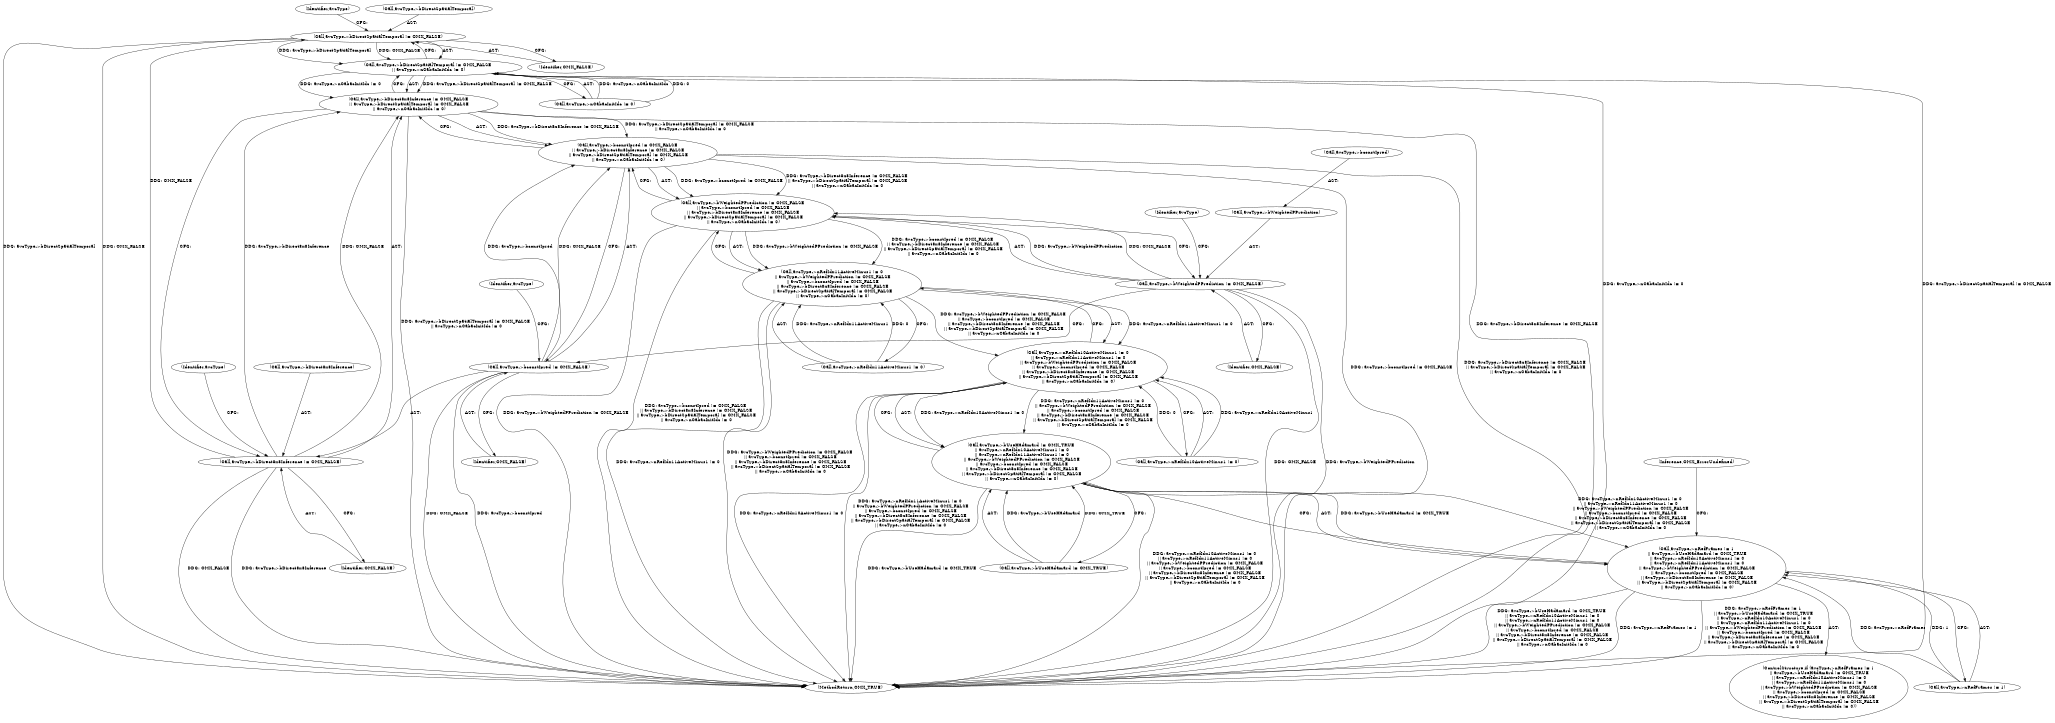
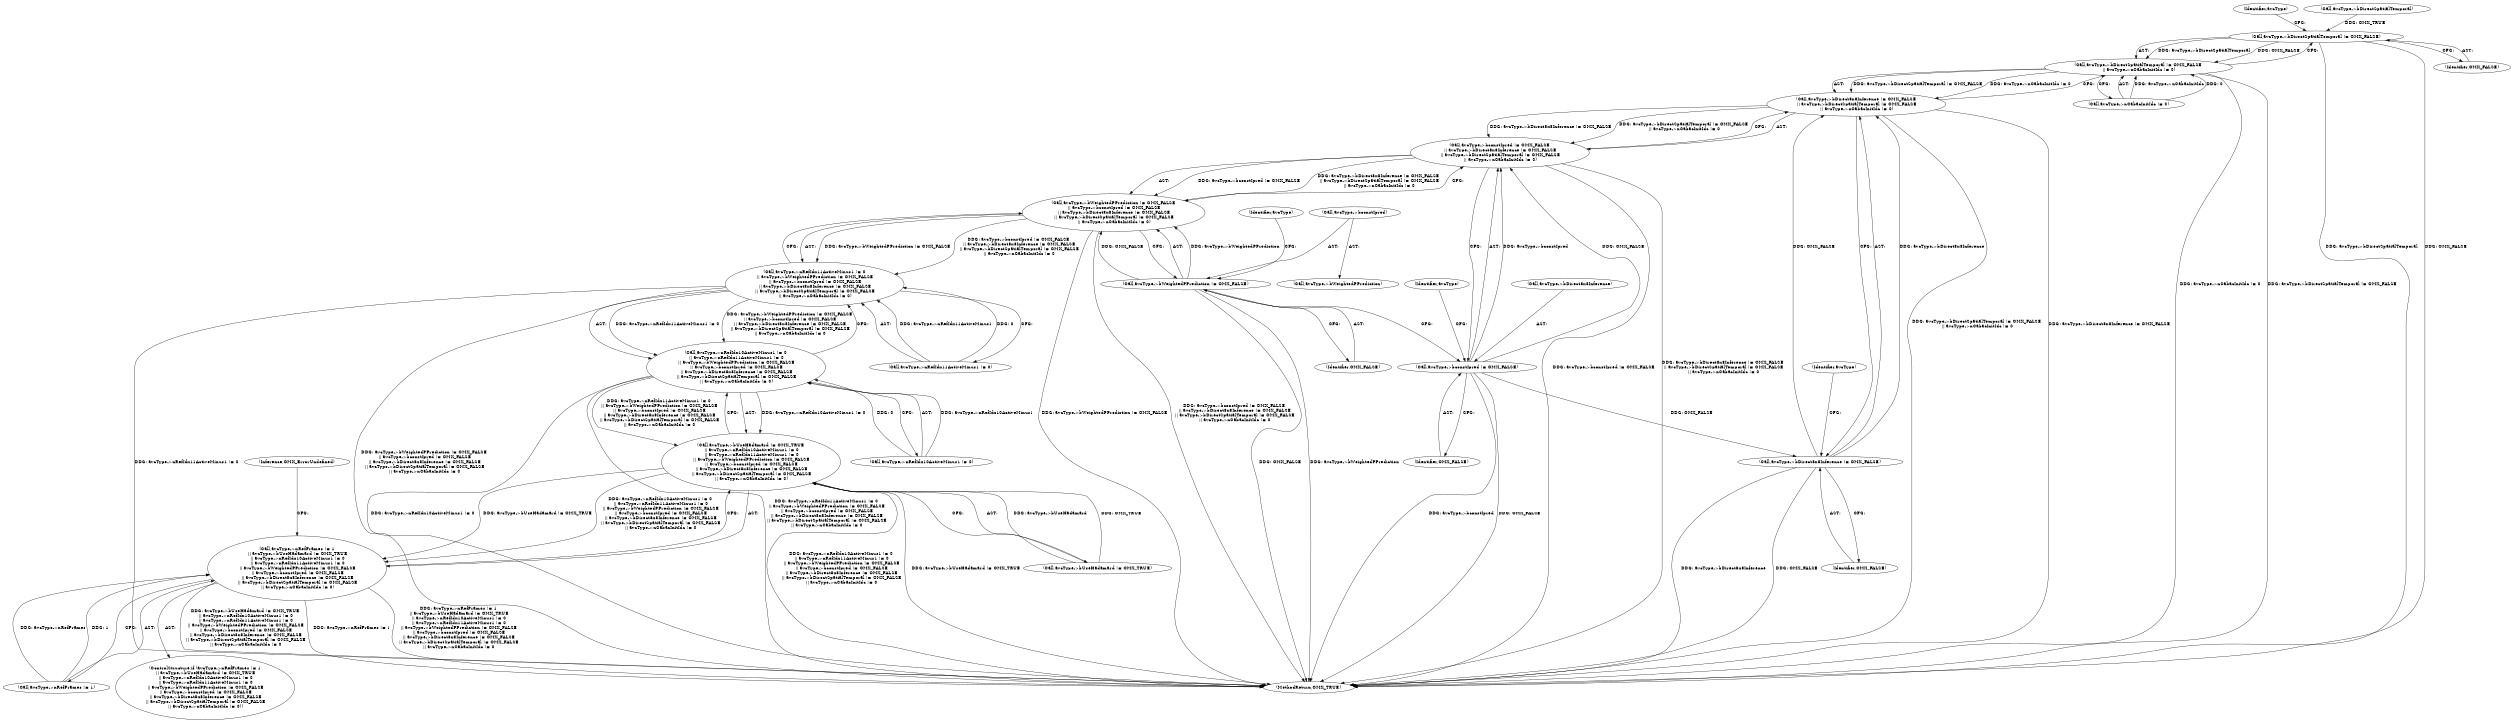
(413, 23) -> (2365, 23)
(150, 208) -> none
(1239, 247) -> (1285, 260)
(297, 413) -> (1520, 325)
(417, 413) -> (1692, 413)
